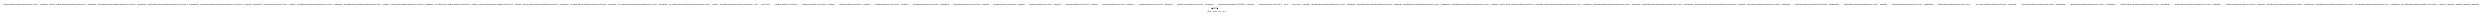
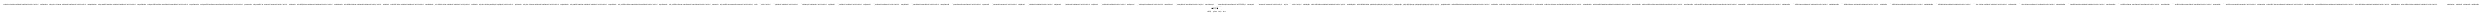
(2442, 4) -> none
